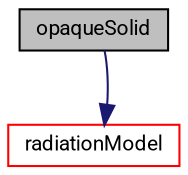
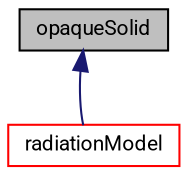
(108, 77) -> (80, 98)
